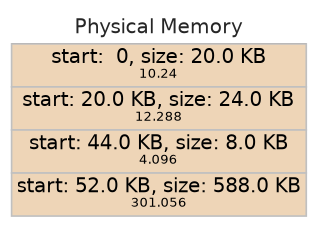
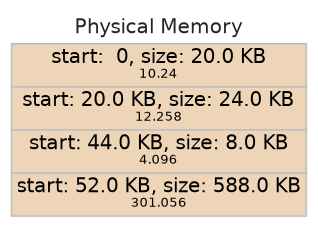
(159, 117) -> (159, 117)
